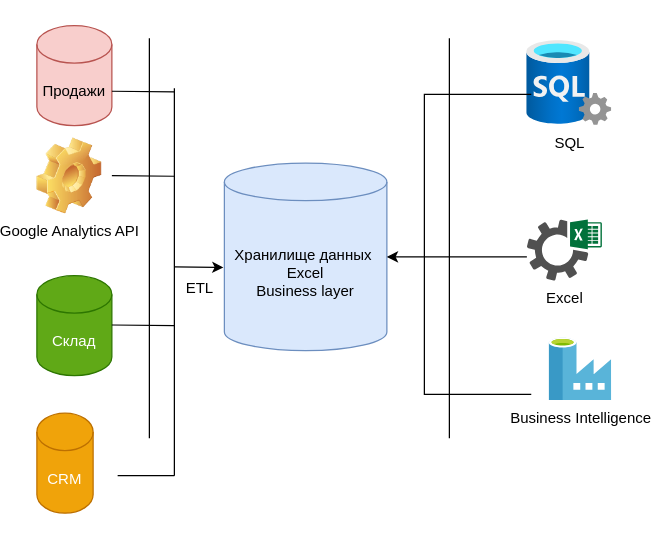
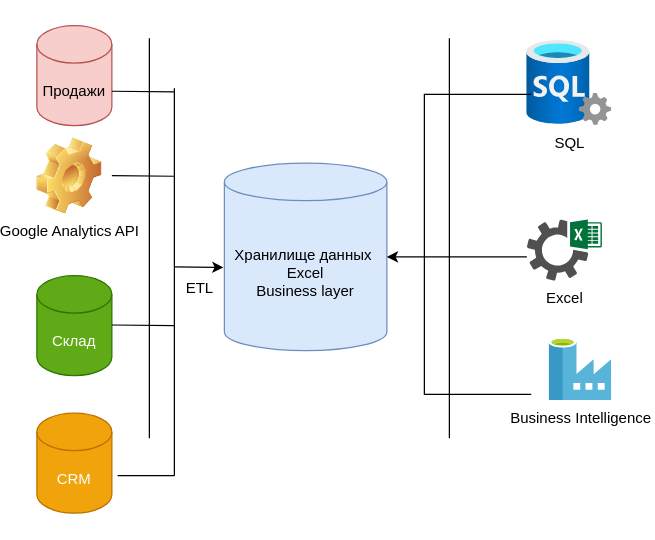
(65, 463) -> (74, 463)
